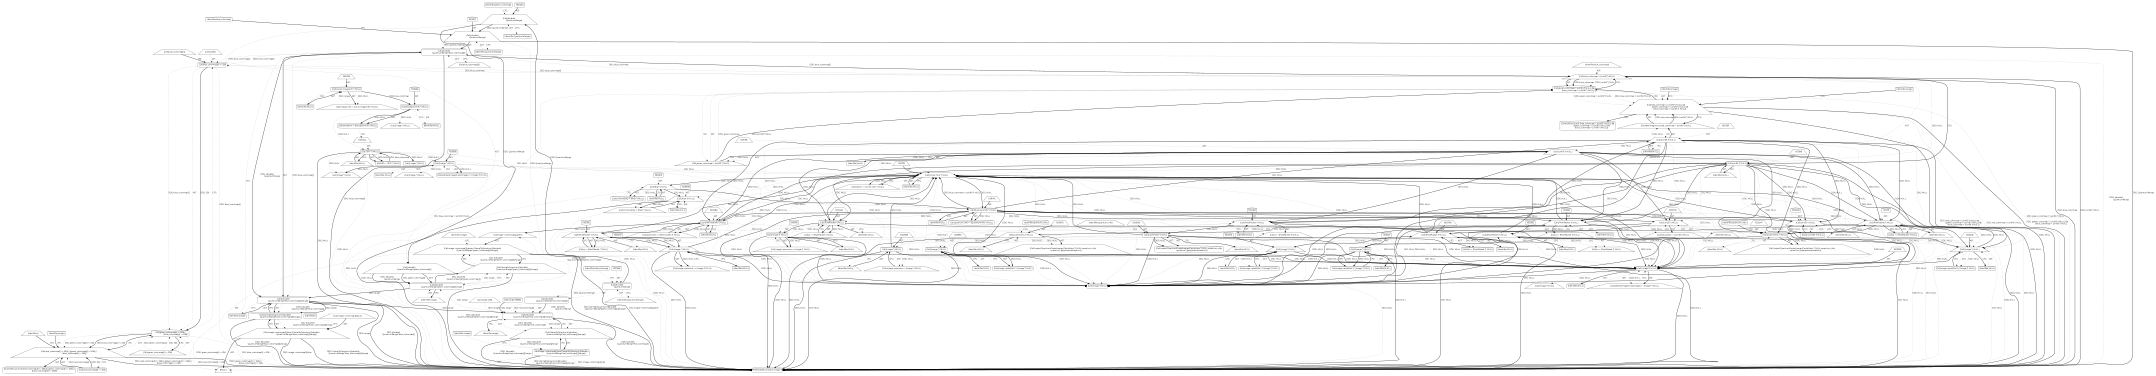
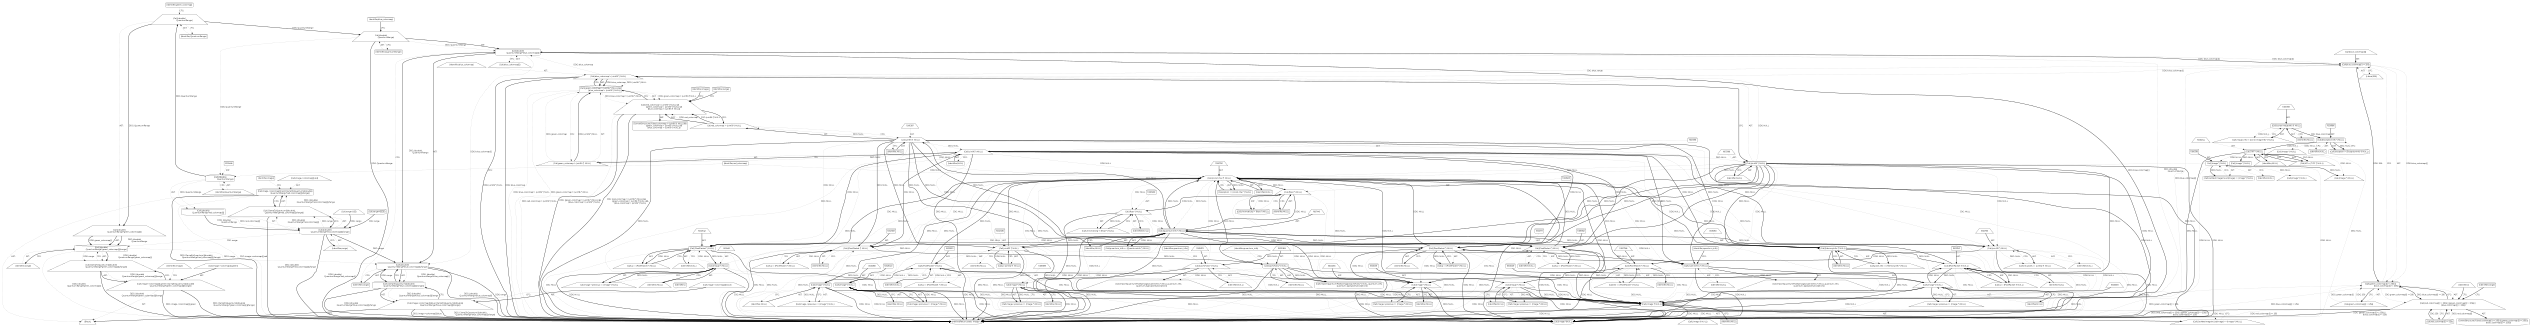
(520, 5) -> none
(472, 19) -> none
(323, 53) -> (1441, 54)
none -> (2366, 70)
(475, 71) -> (1595, 71)
(1017, 71) -> none
(344, 96) -> (2274, 134)
(351, 116) -> (2291, 144)
(1666, 126) -> (724, 126)
(360, 132) -> (2350, 145)
(744, 140) -> (1693, 140)
(399, 158) -> (2279, 158)
(388, 163) -> (2312, 163)
(661, 172) -> (951, 173)
none -> (305, 178)
(868, 187) -> (1235, 192)
(975, 187) -> (1193, 203)
(962, 193) -> (1173, 201)
(794, 223) -> (726, 248)
(1759, 223) -> none
(613, 226) -> (1593, 316)
(1477, 249) -> (1624, 285)
(550, 279) -> (250, 318)
(360, 293) -> (263, 260)
(410, 308) -> (364, 248)
(487, 310) -> (350, 221)
